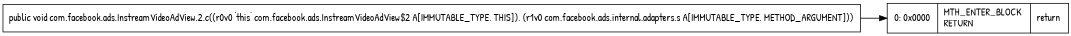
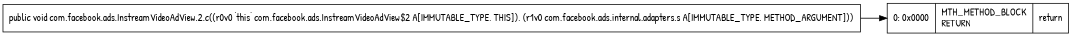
(983, 12) -> (984, 12)
